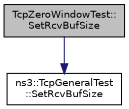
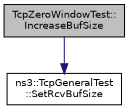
(64, 21) -> (64, 21)
